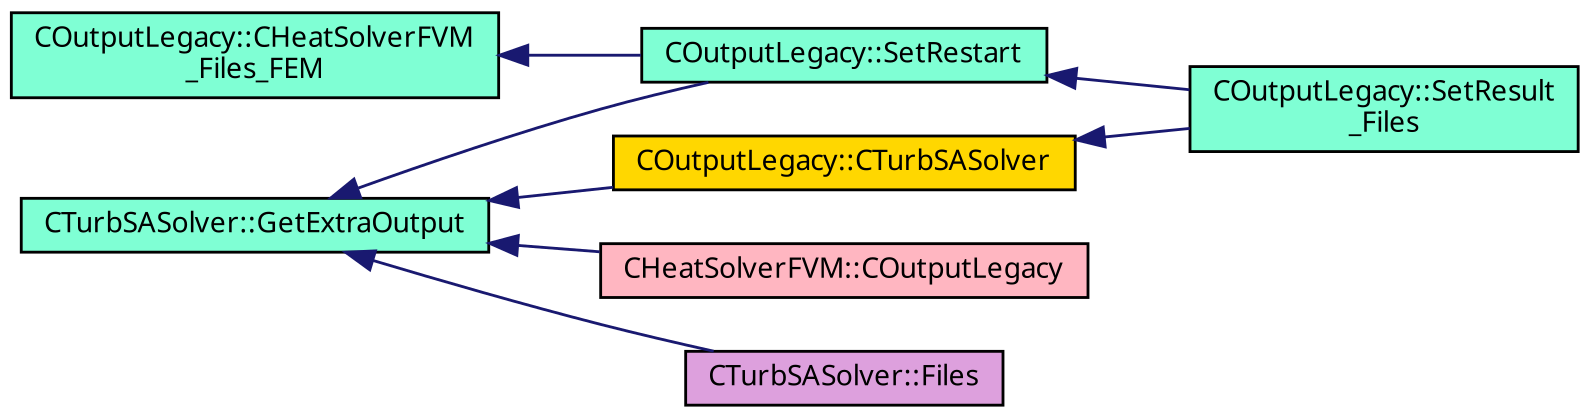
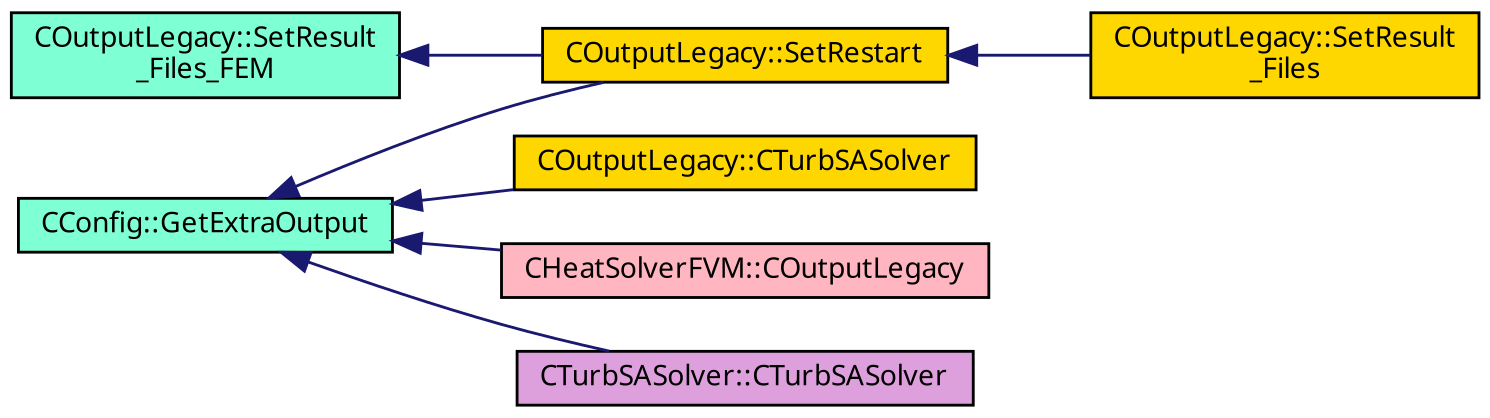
(255, 55) -> (205, 55)
(844, 55) -> (745, 55)
(1384, 109) -> (1285, 55)
(1147, 133) -> none
(255, 225) -> (205, 225)
(844, 378) -> (745, 378)
